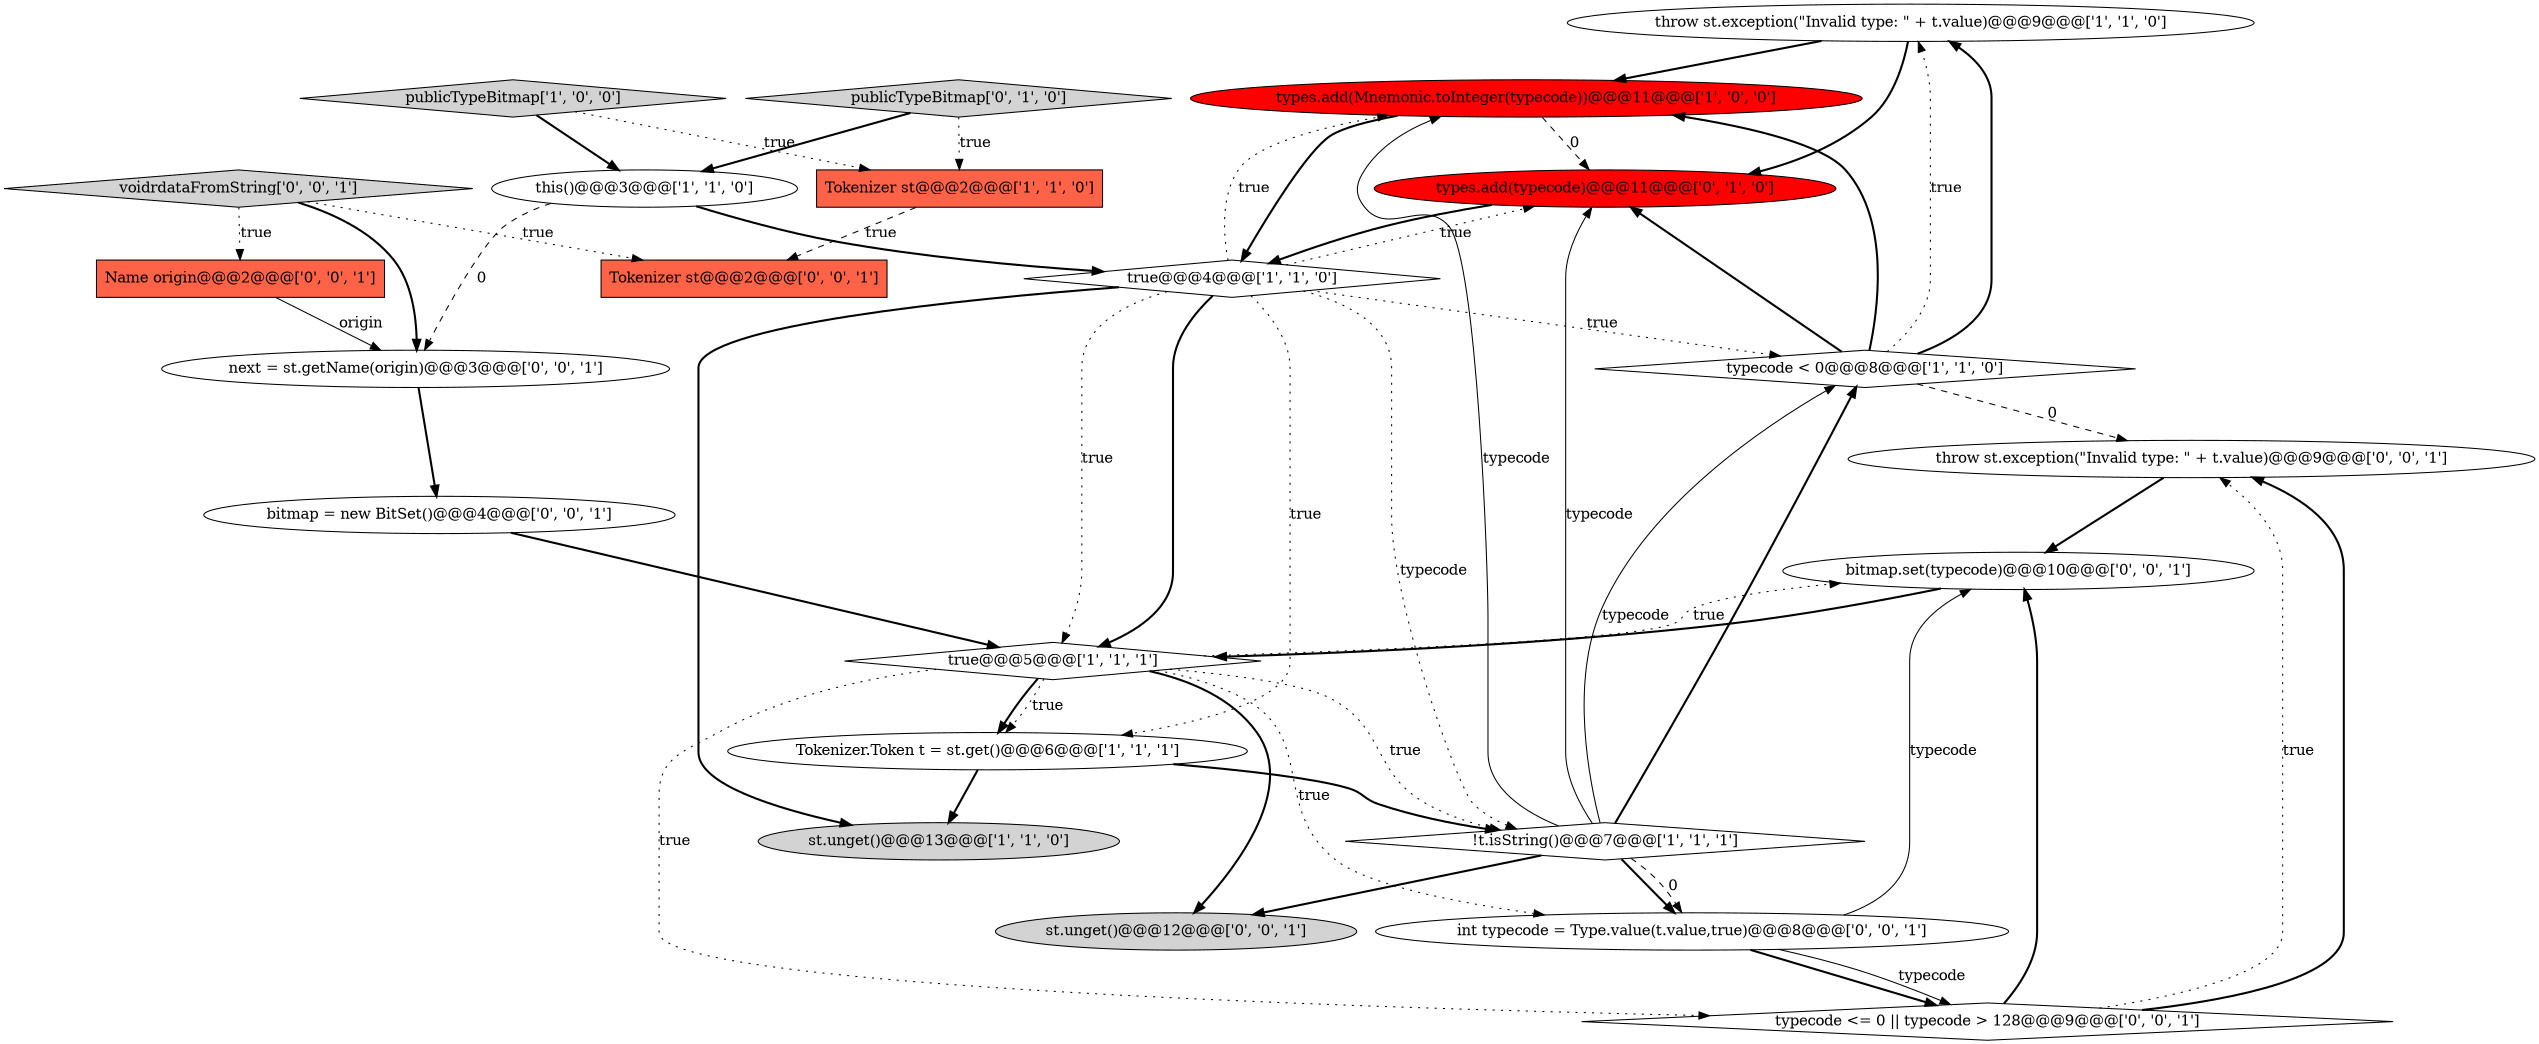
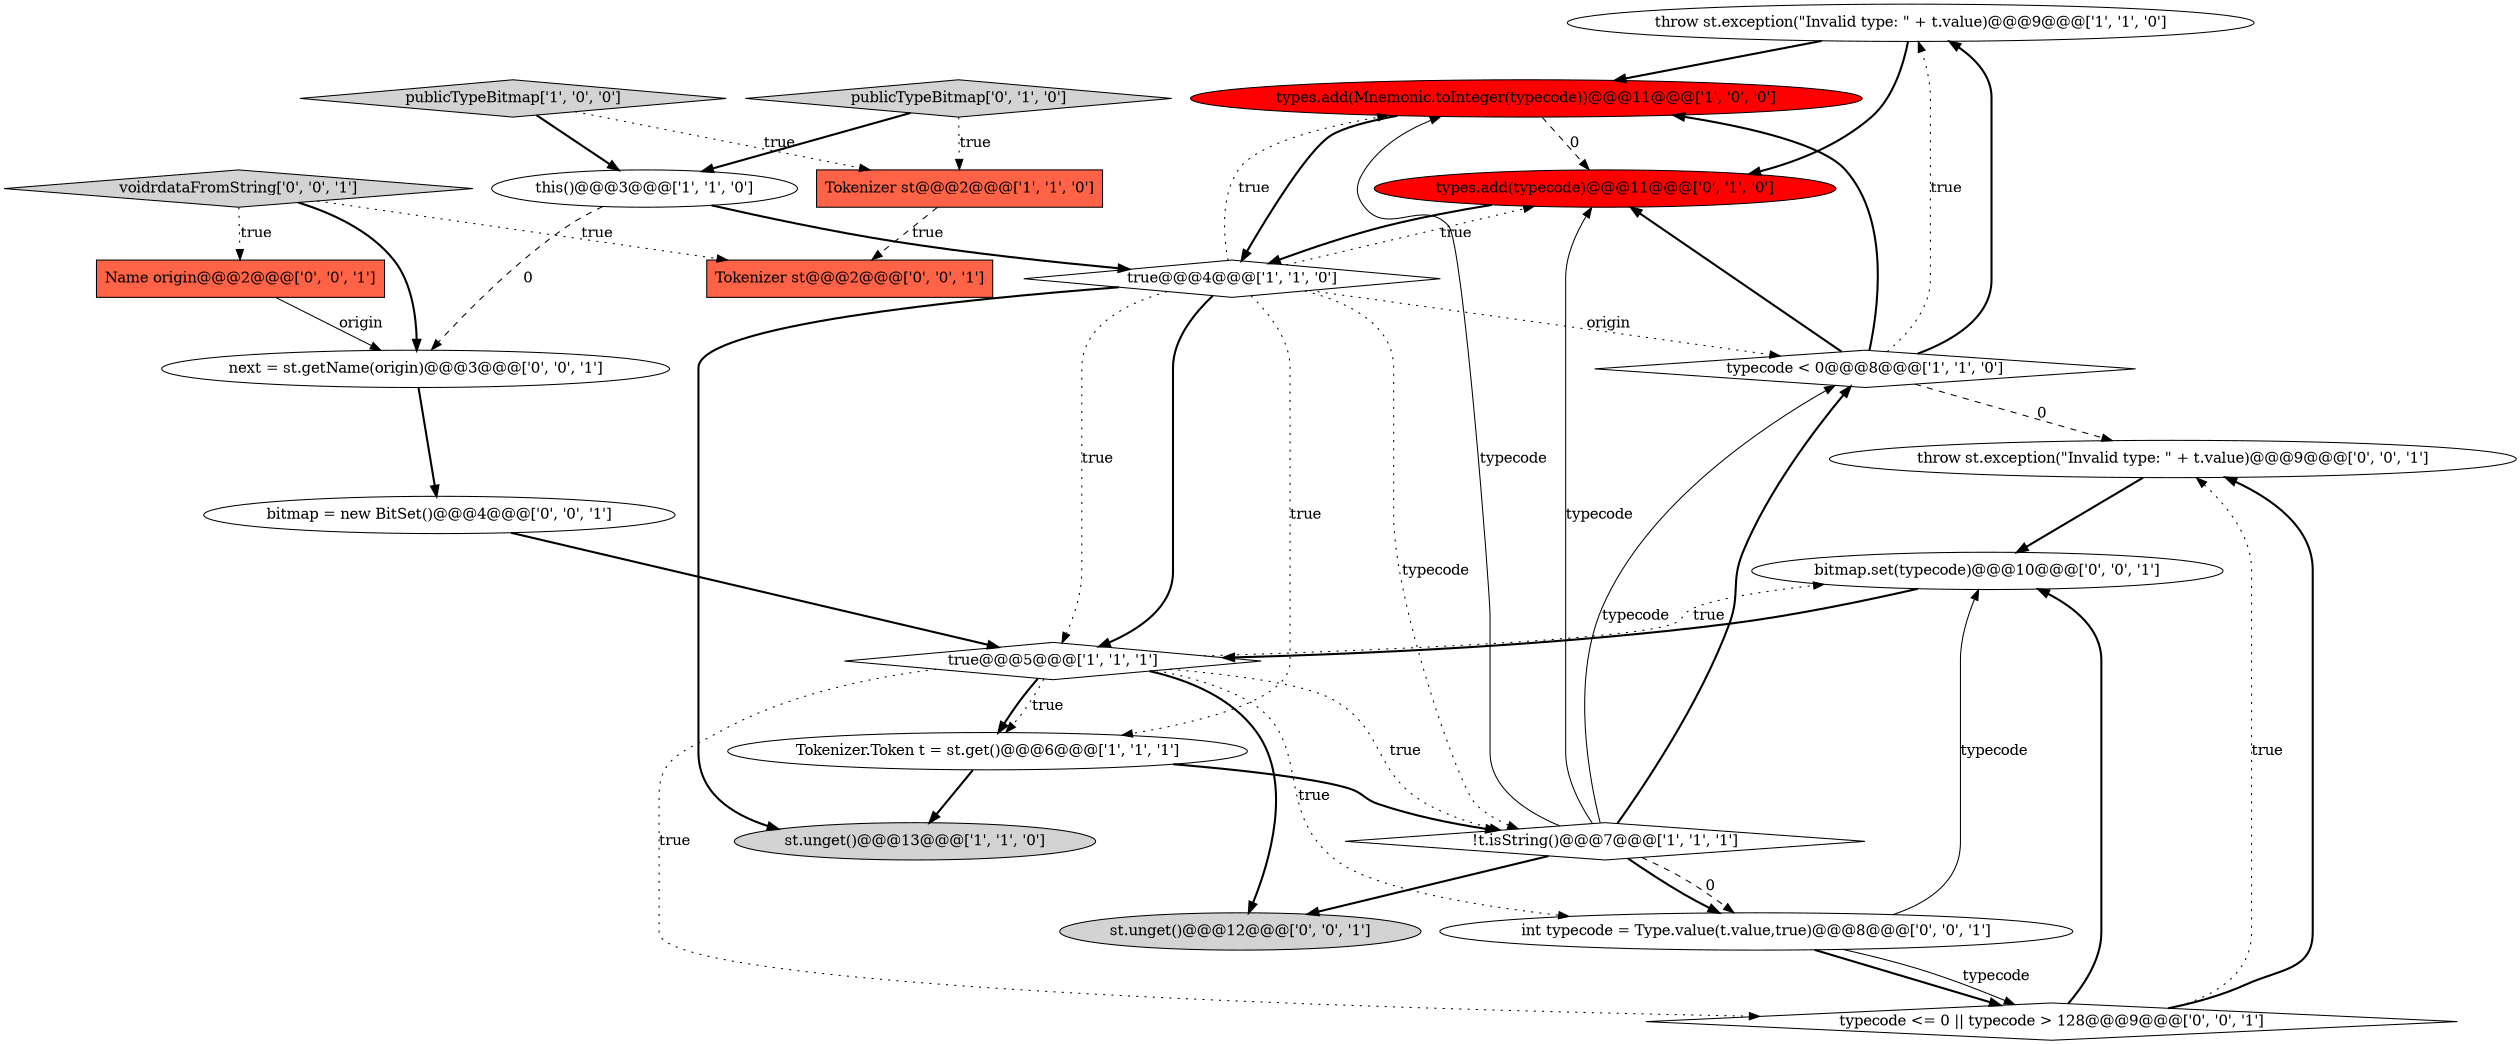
(1602, 324) -> (1609, 324)
